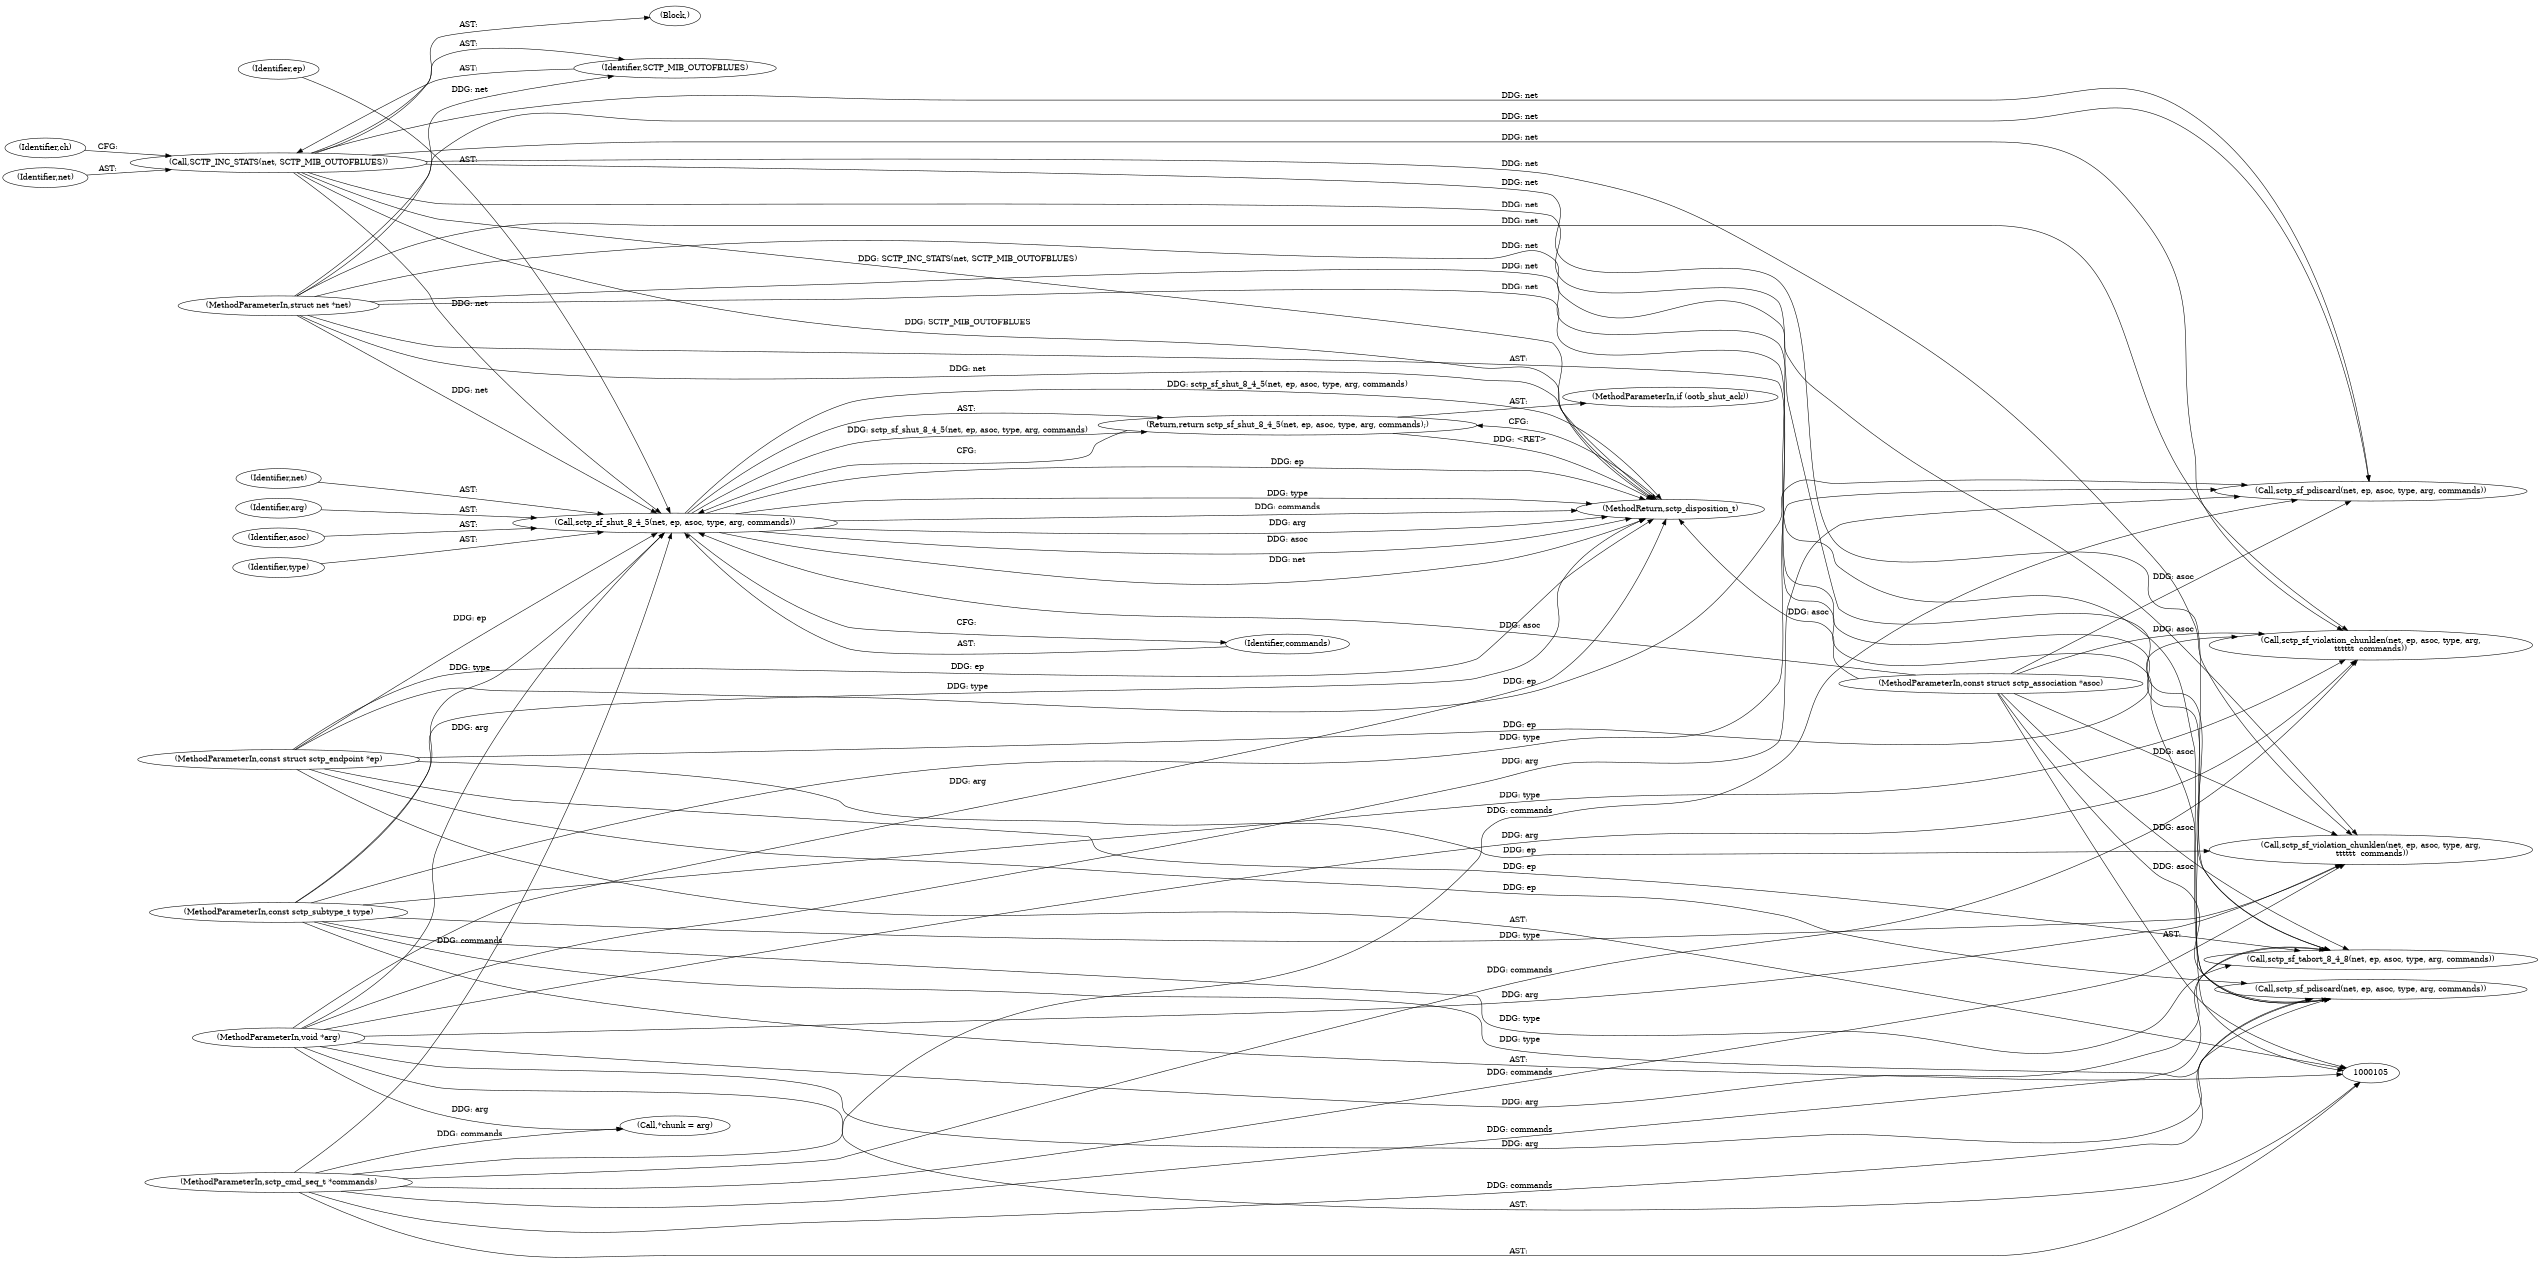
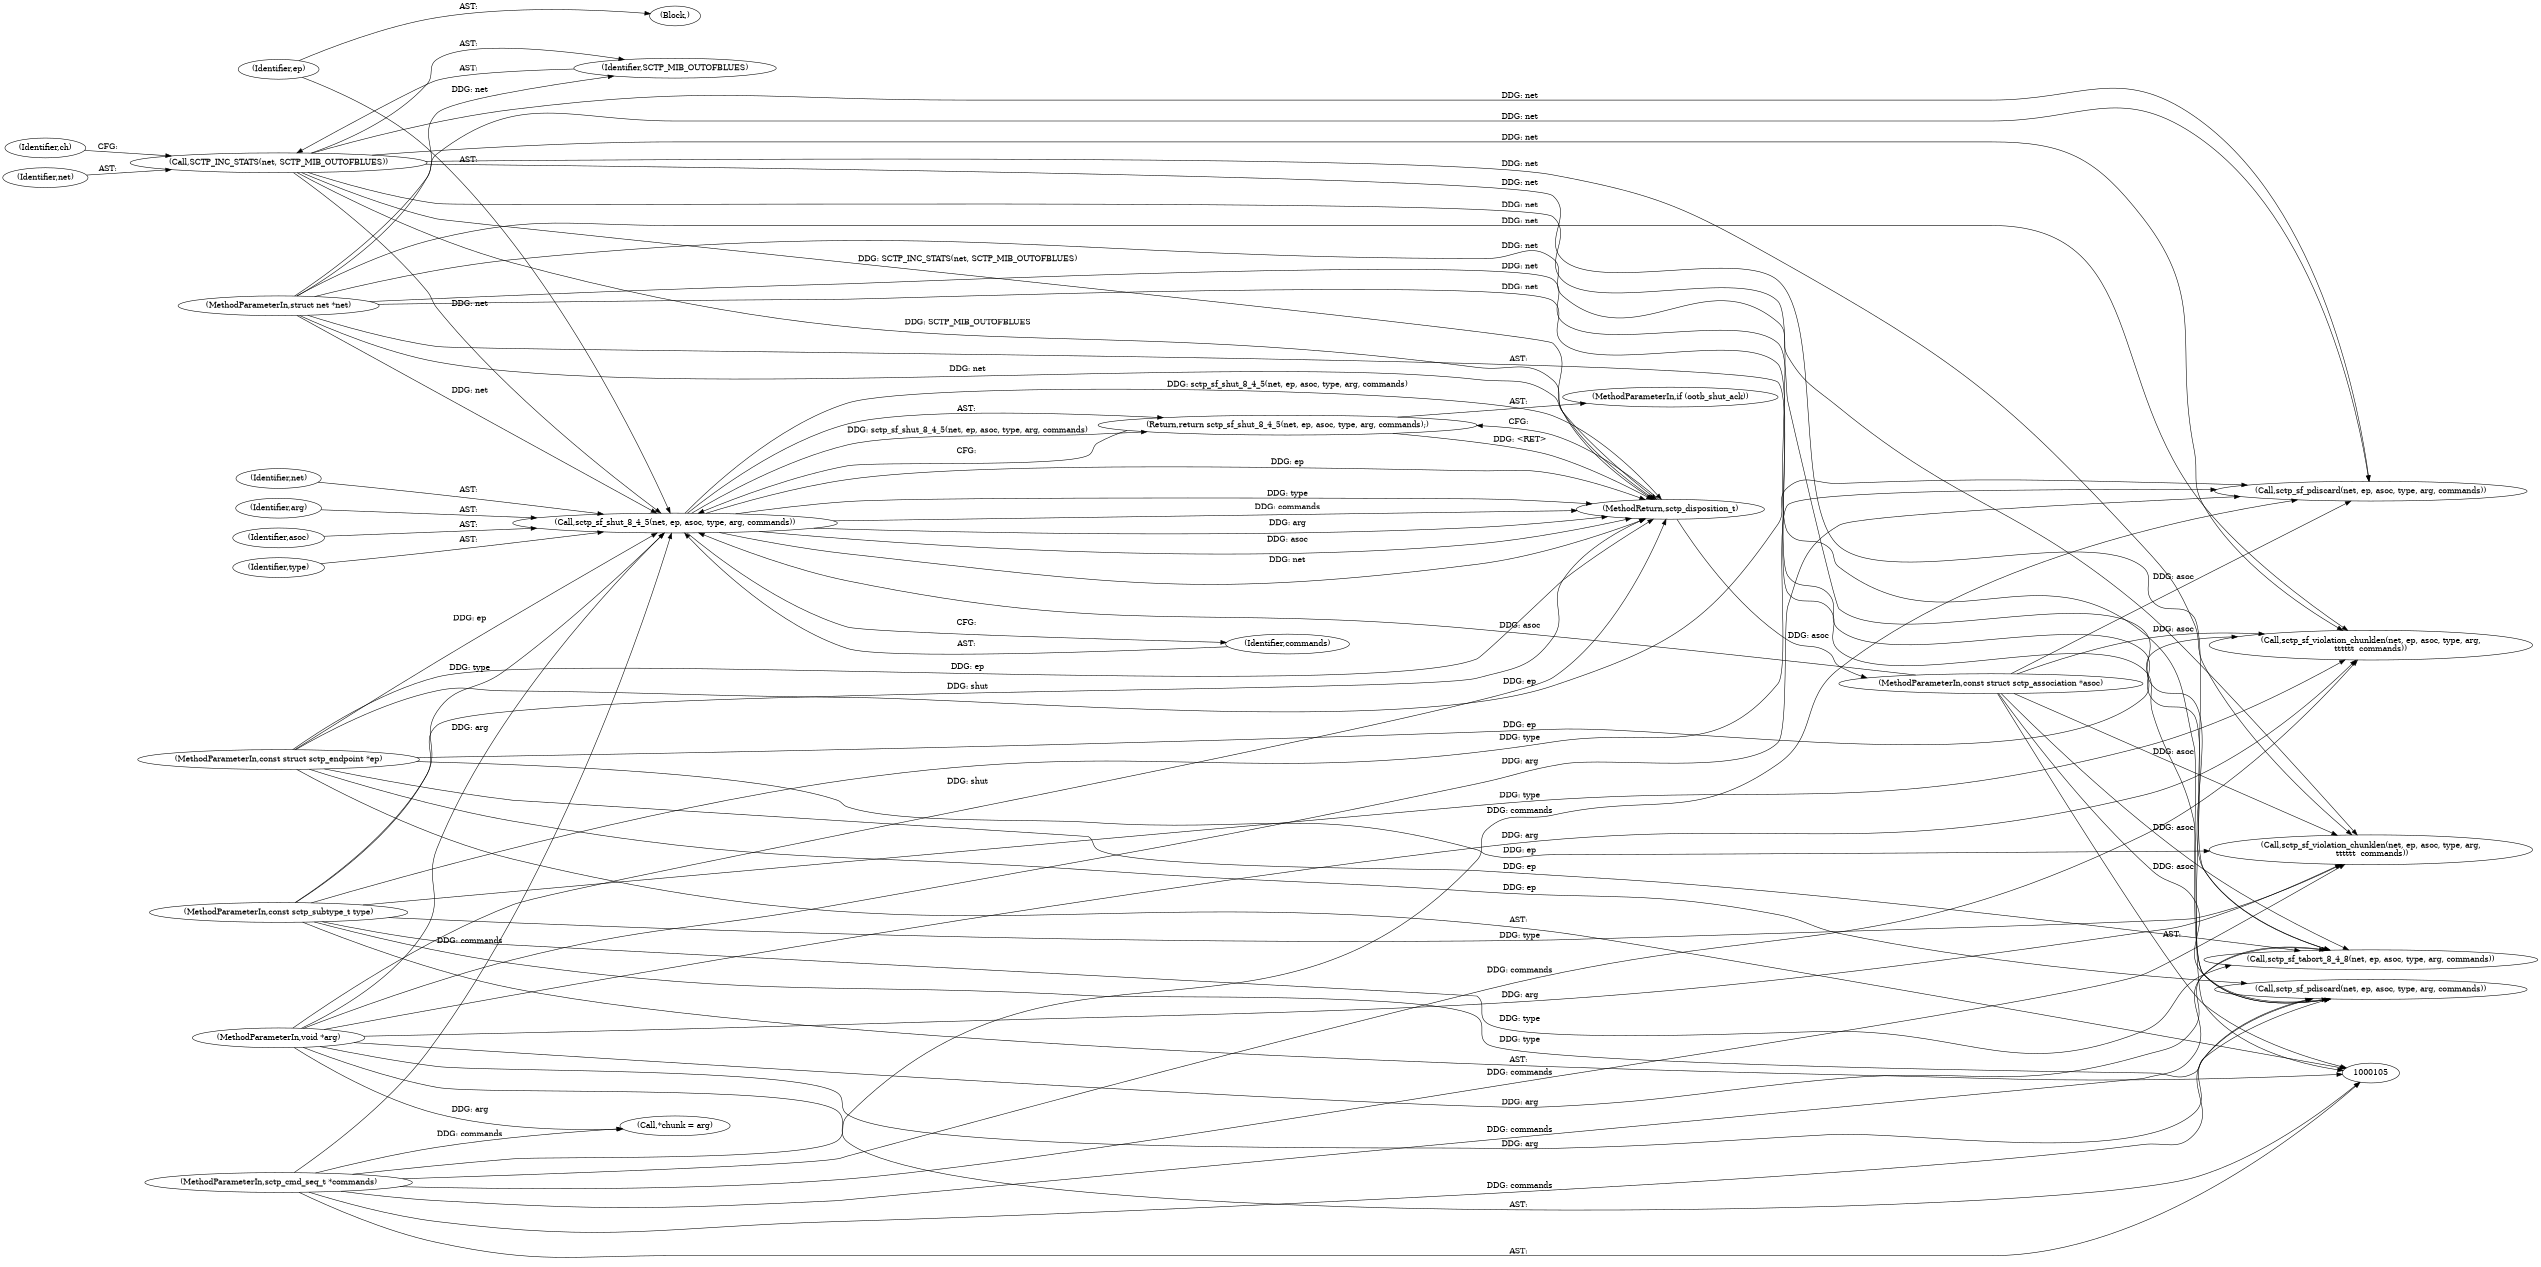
(450, 35) -> (468, 14)
(1774, 607) -> (1756, 616)
(968, 687) -> (968, 687)
(968, 782) -> (968, 782)
